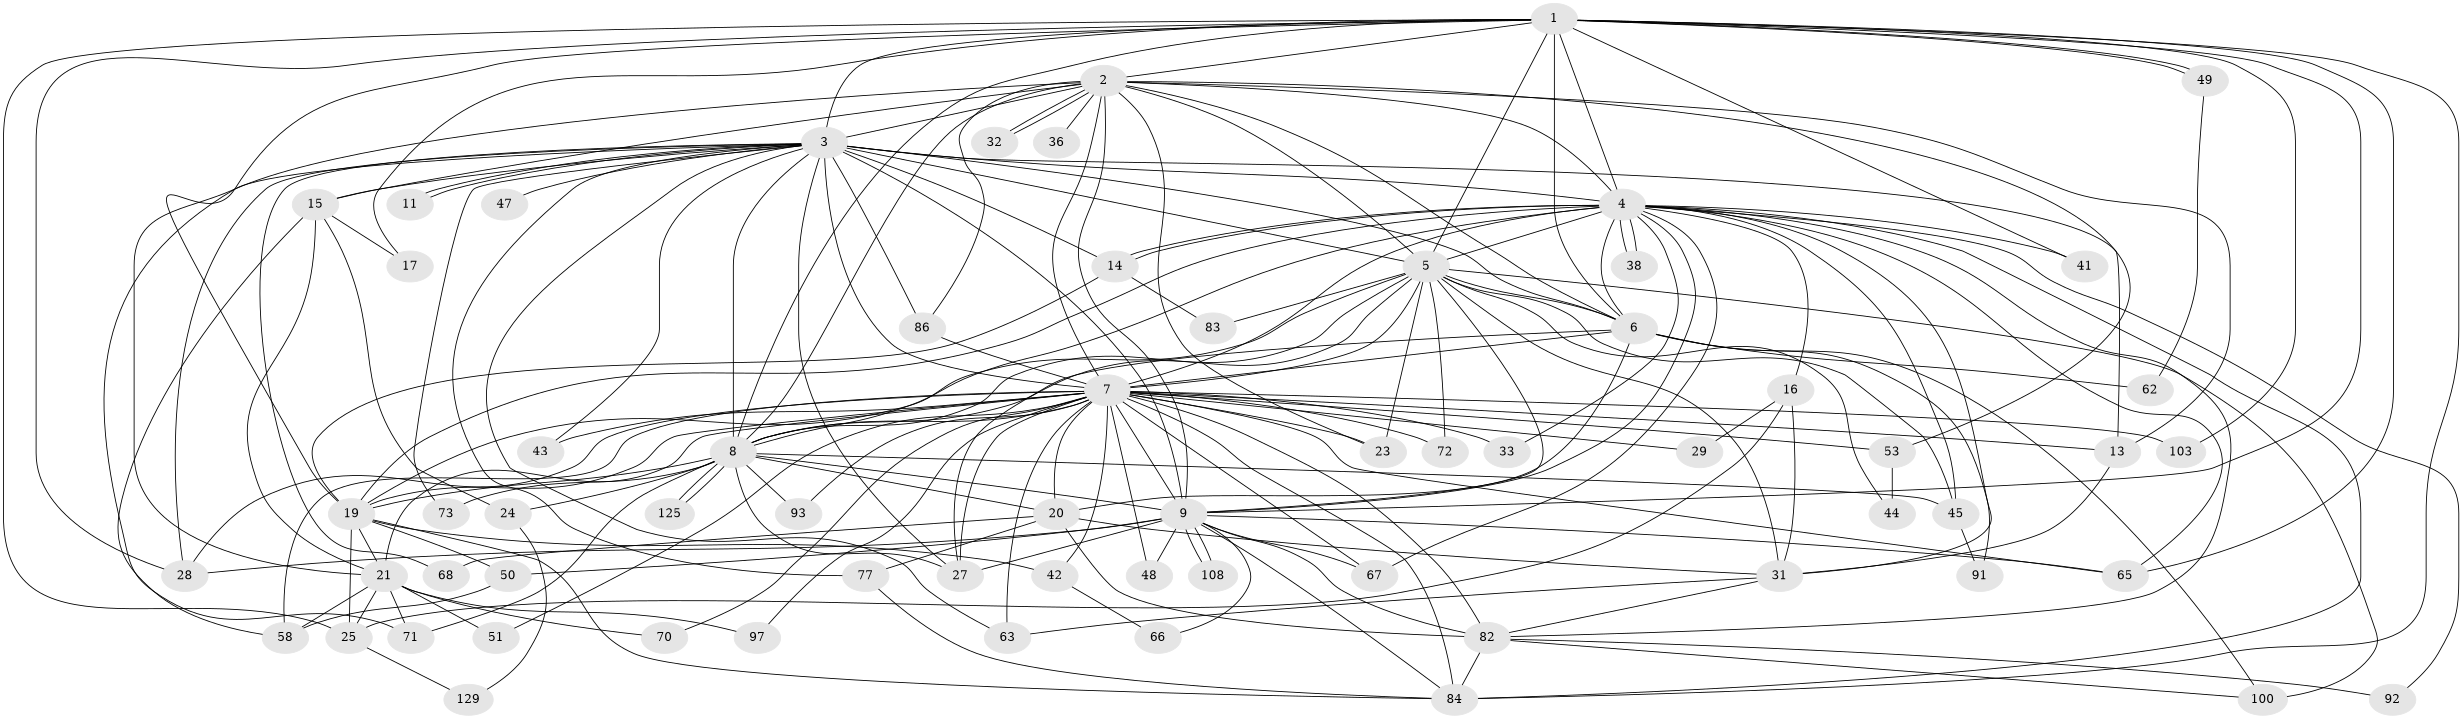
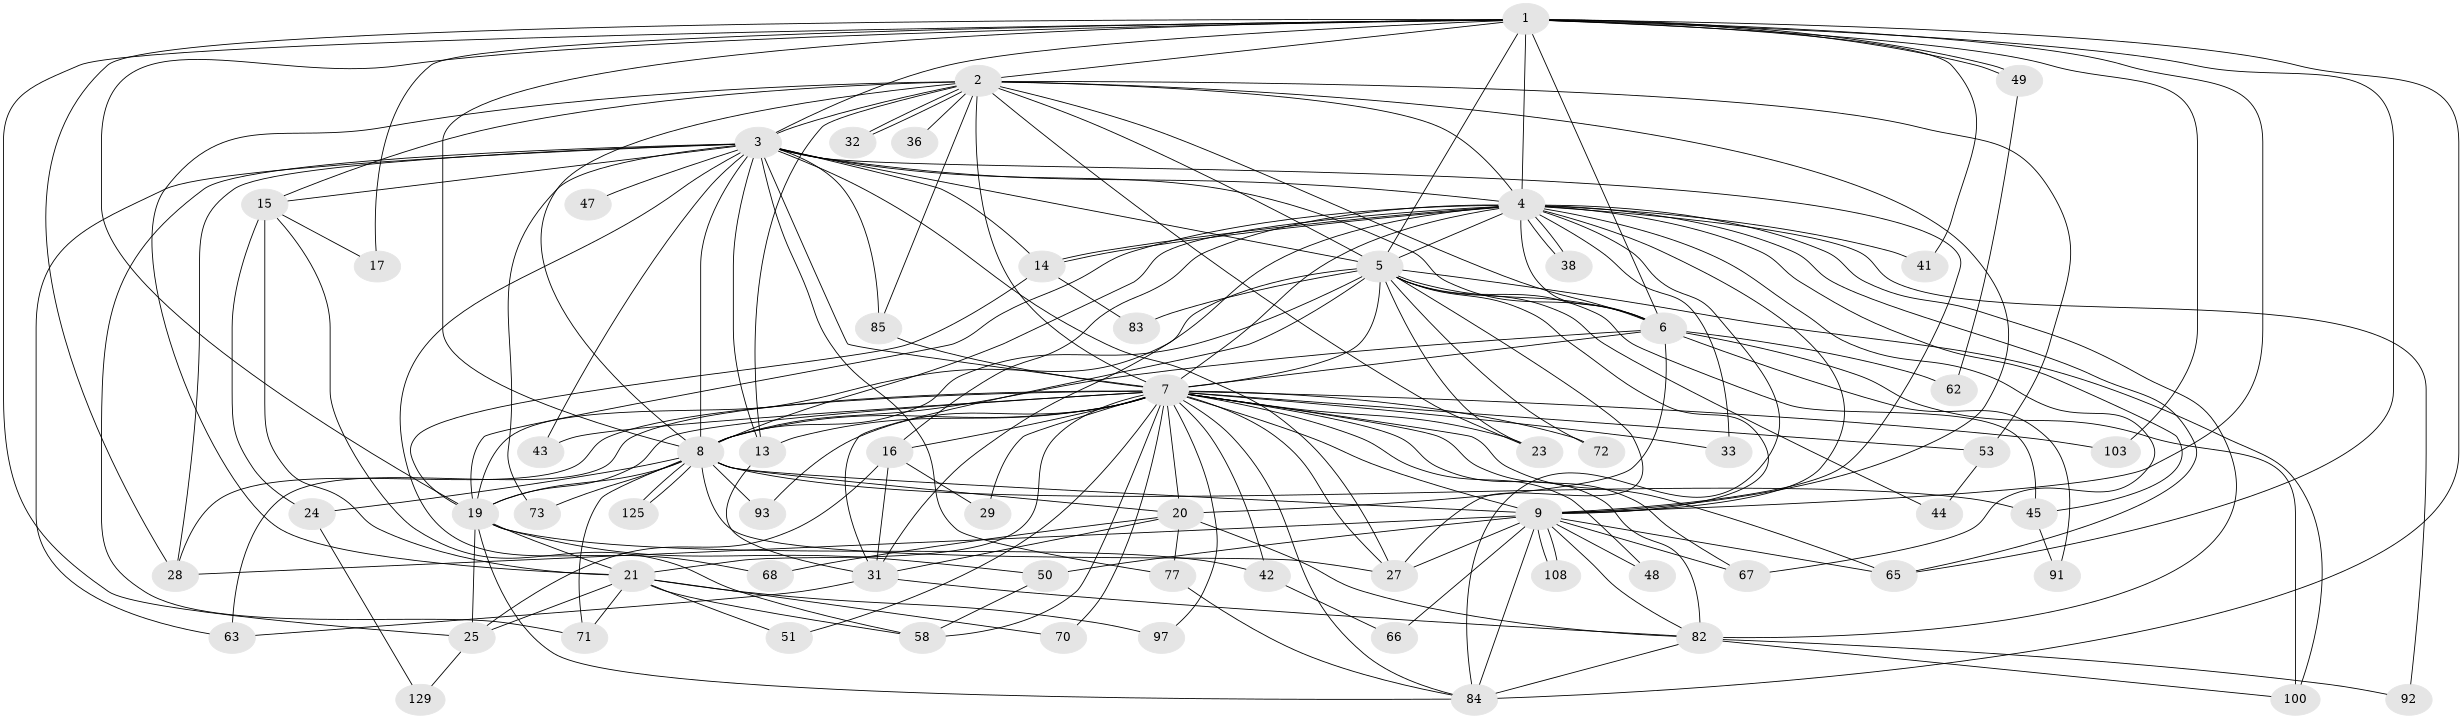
(410, 205) -> none
(922, 328) -> (879, 328)
none -> (1029, 425)
